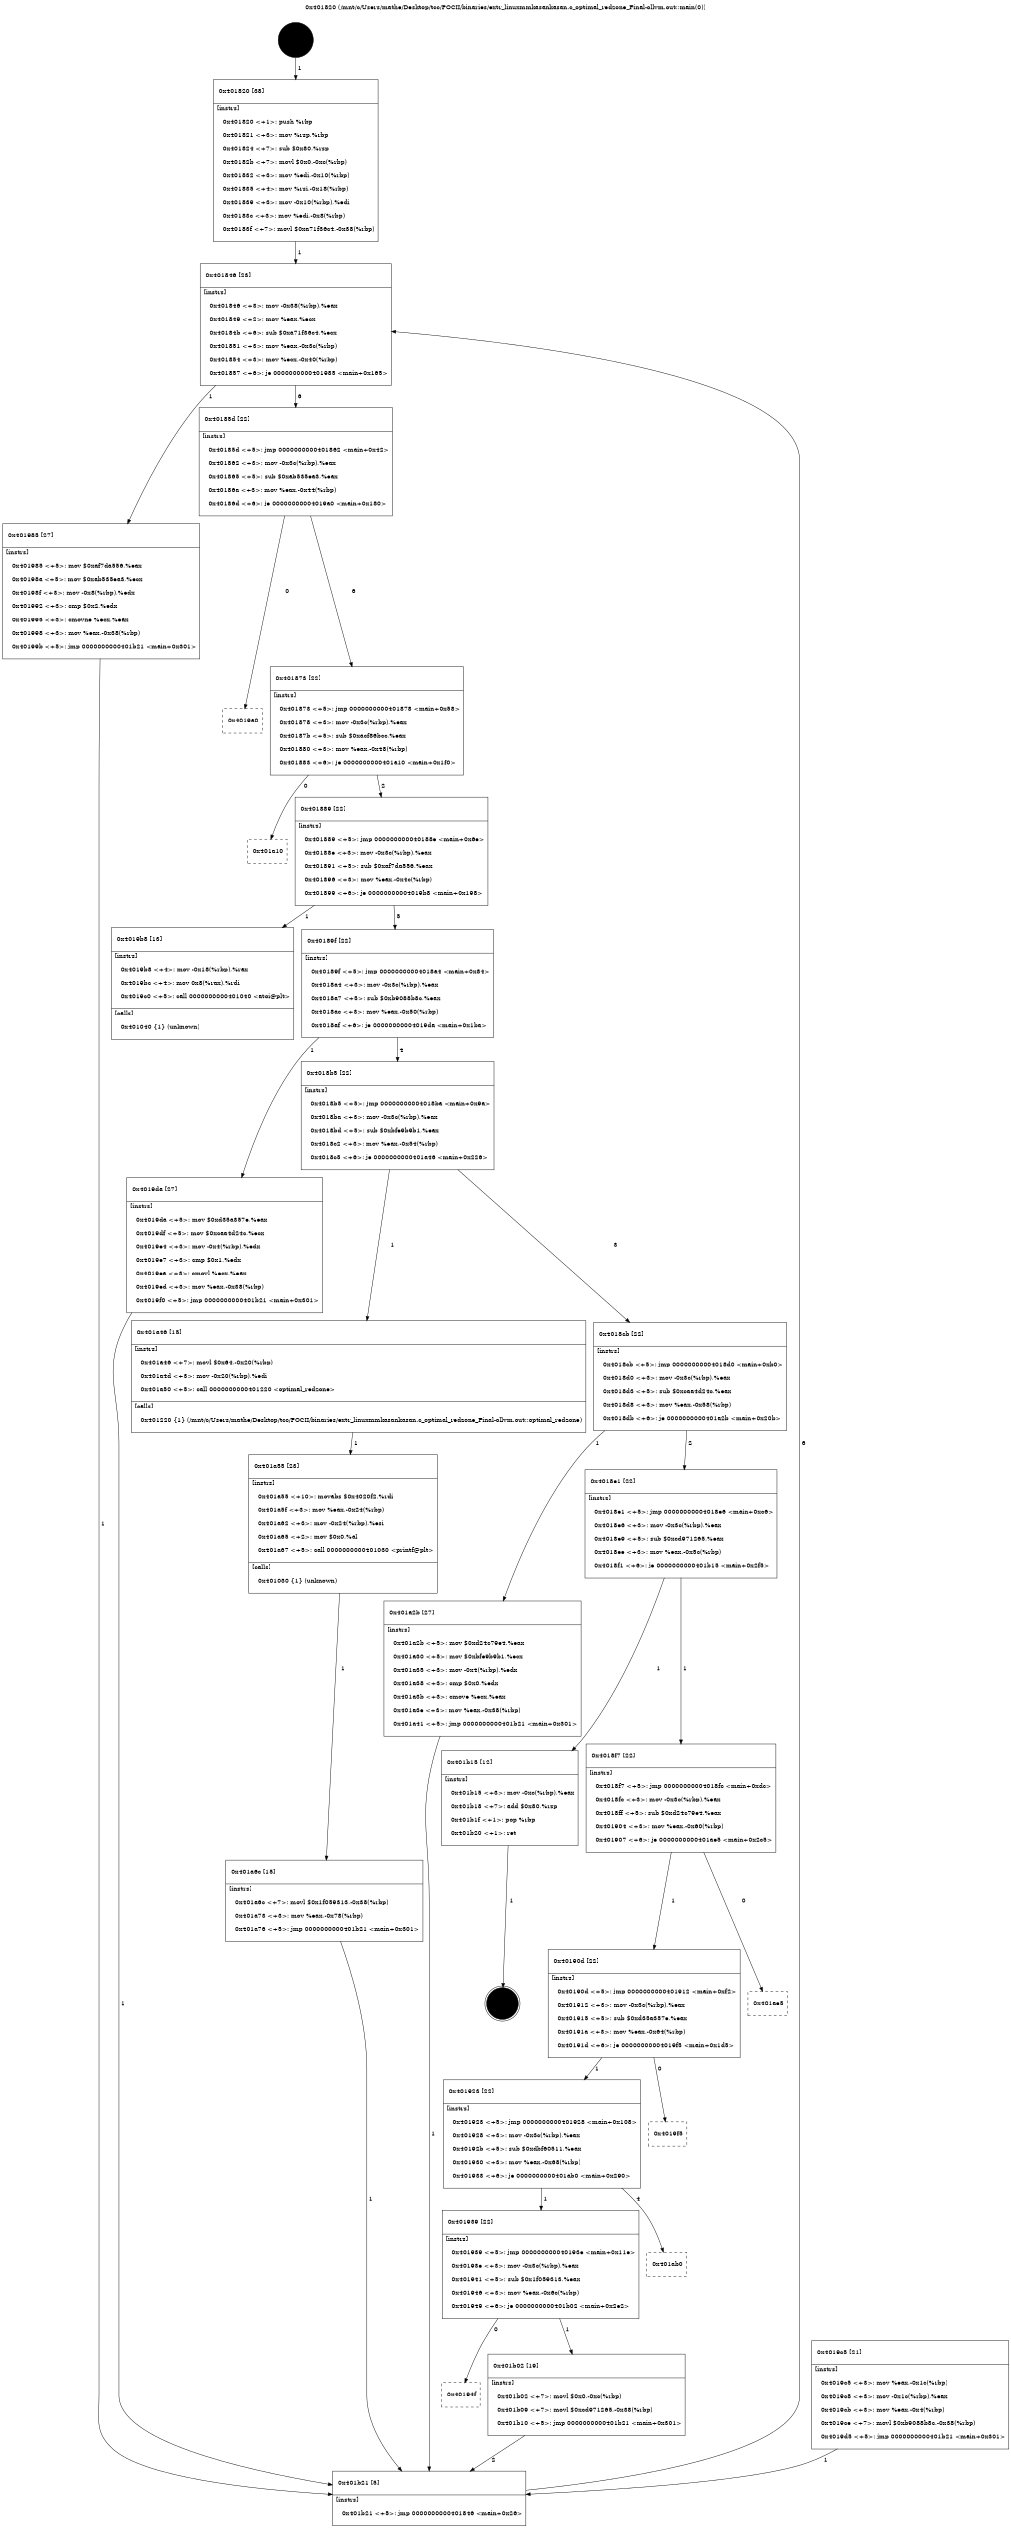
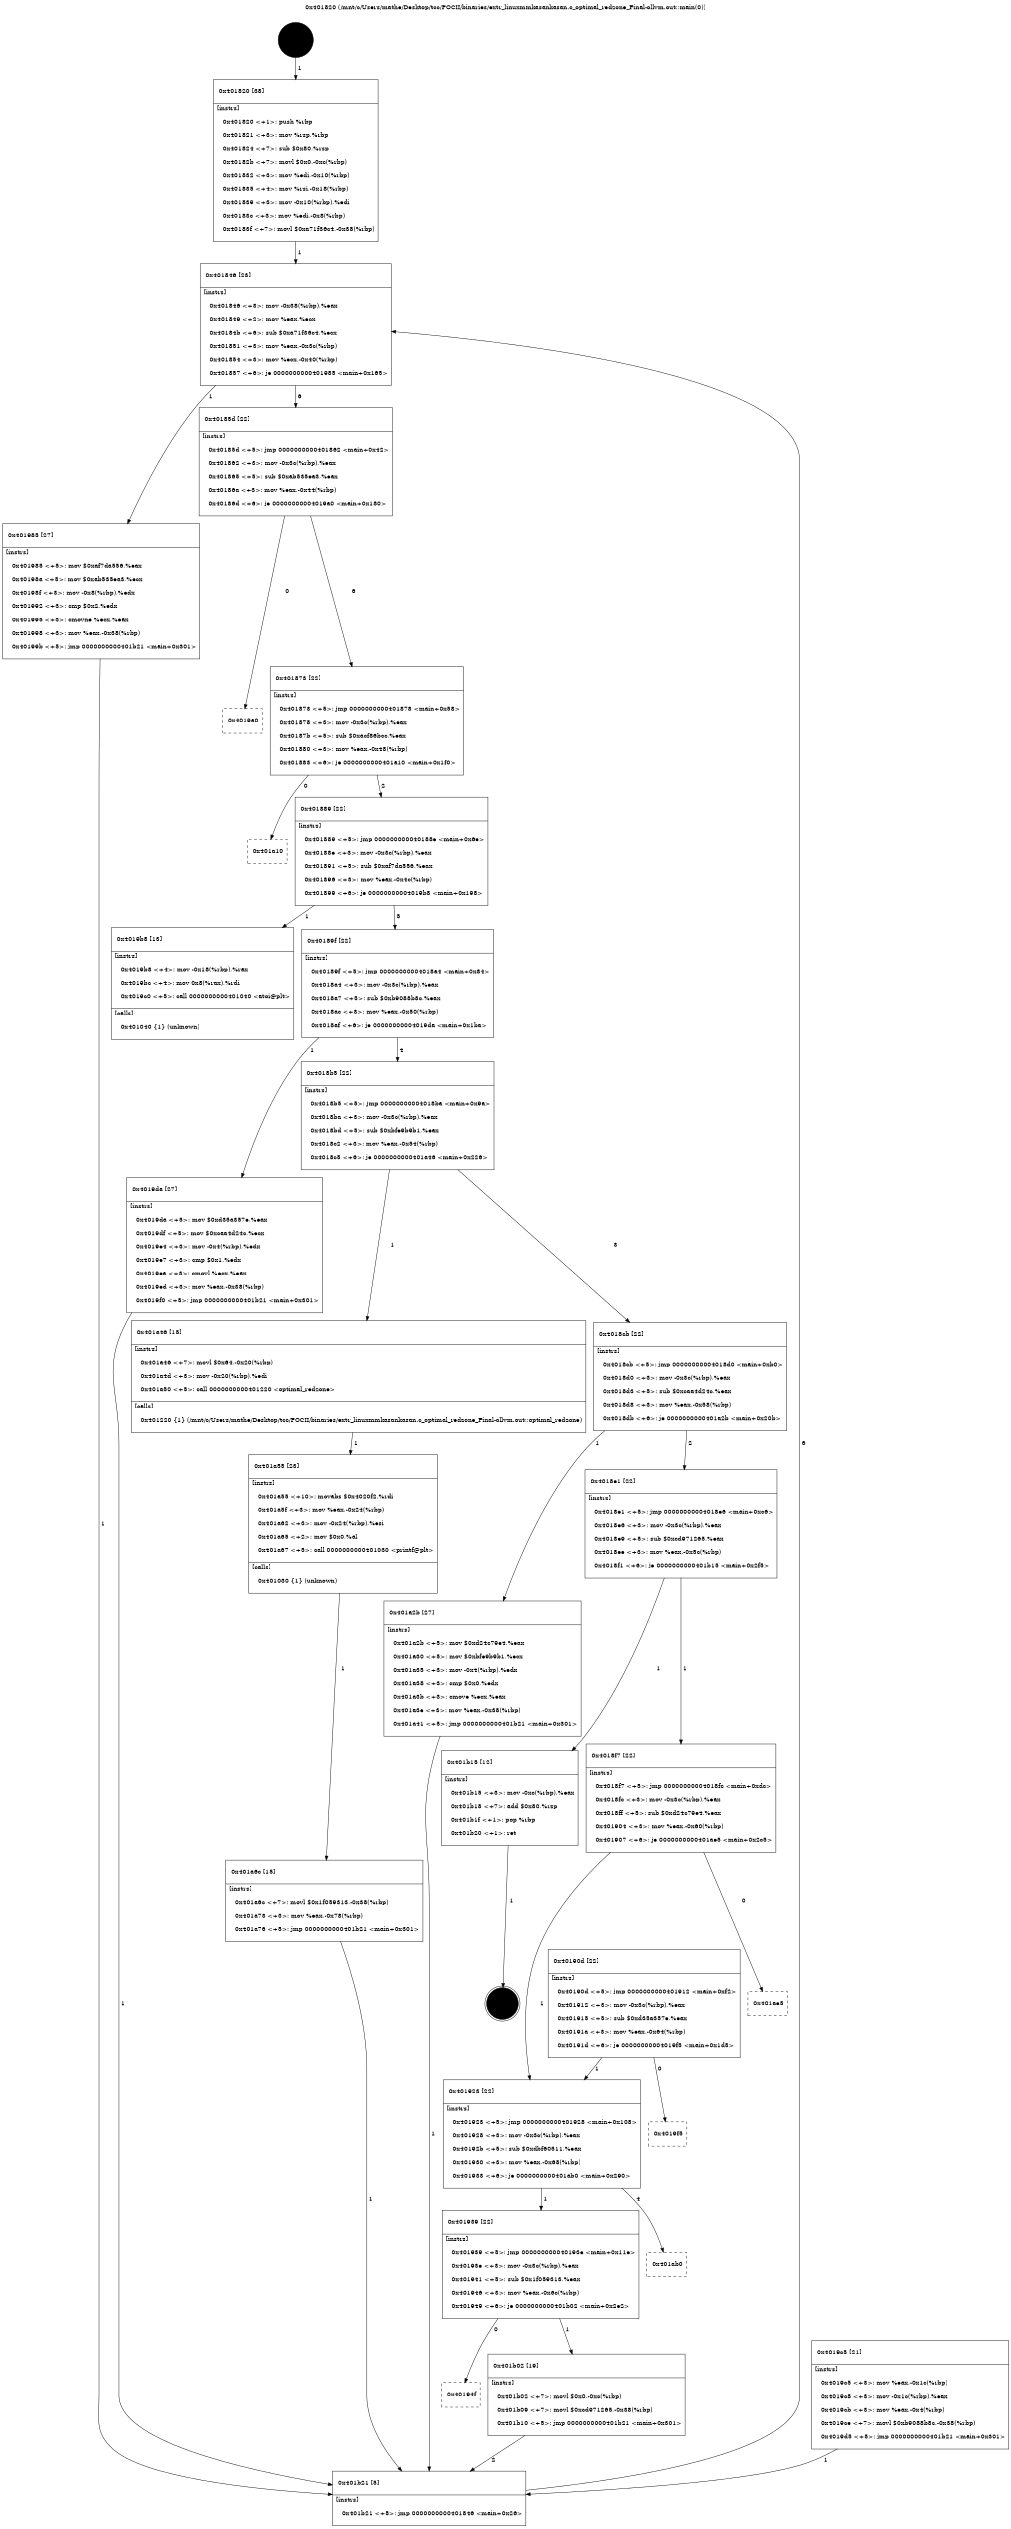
(663, 1899) -> (537, 1952)
